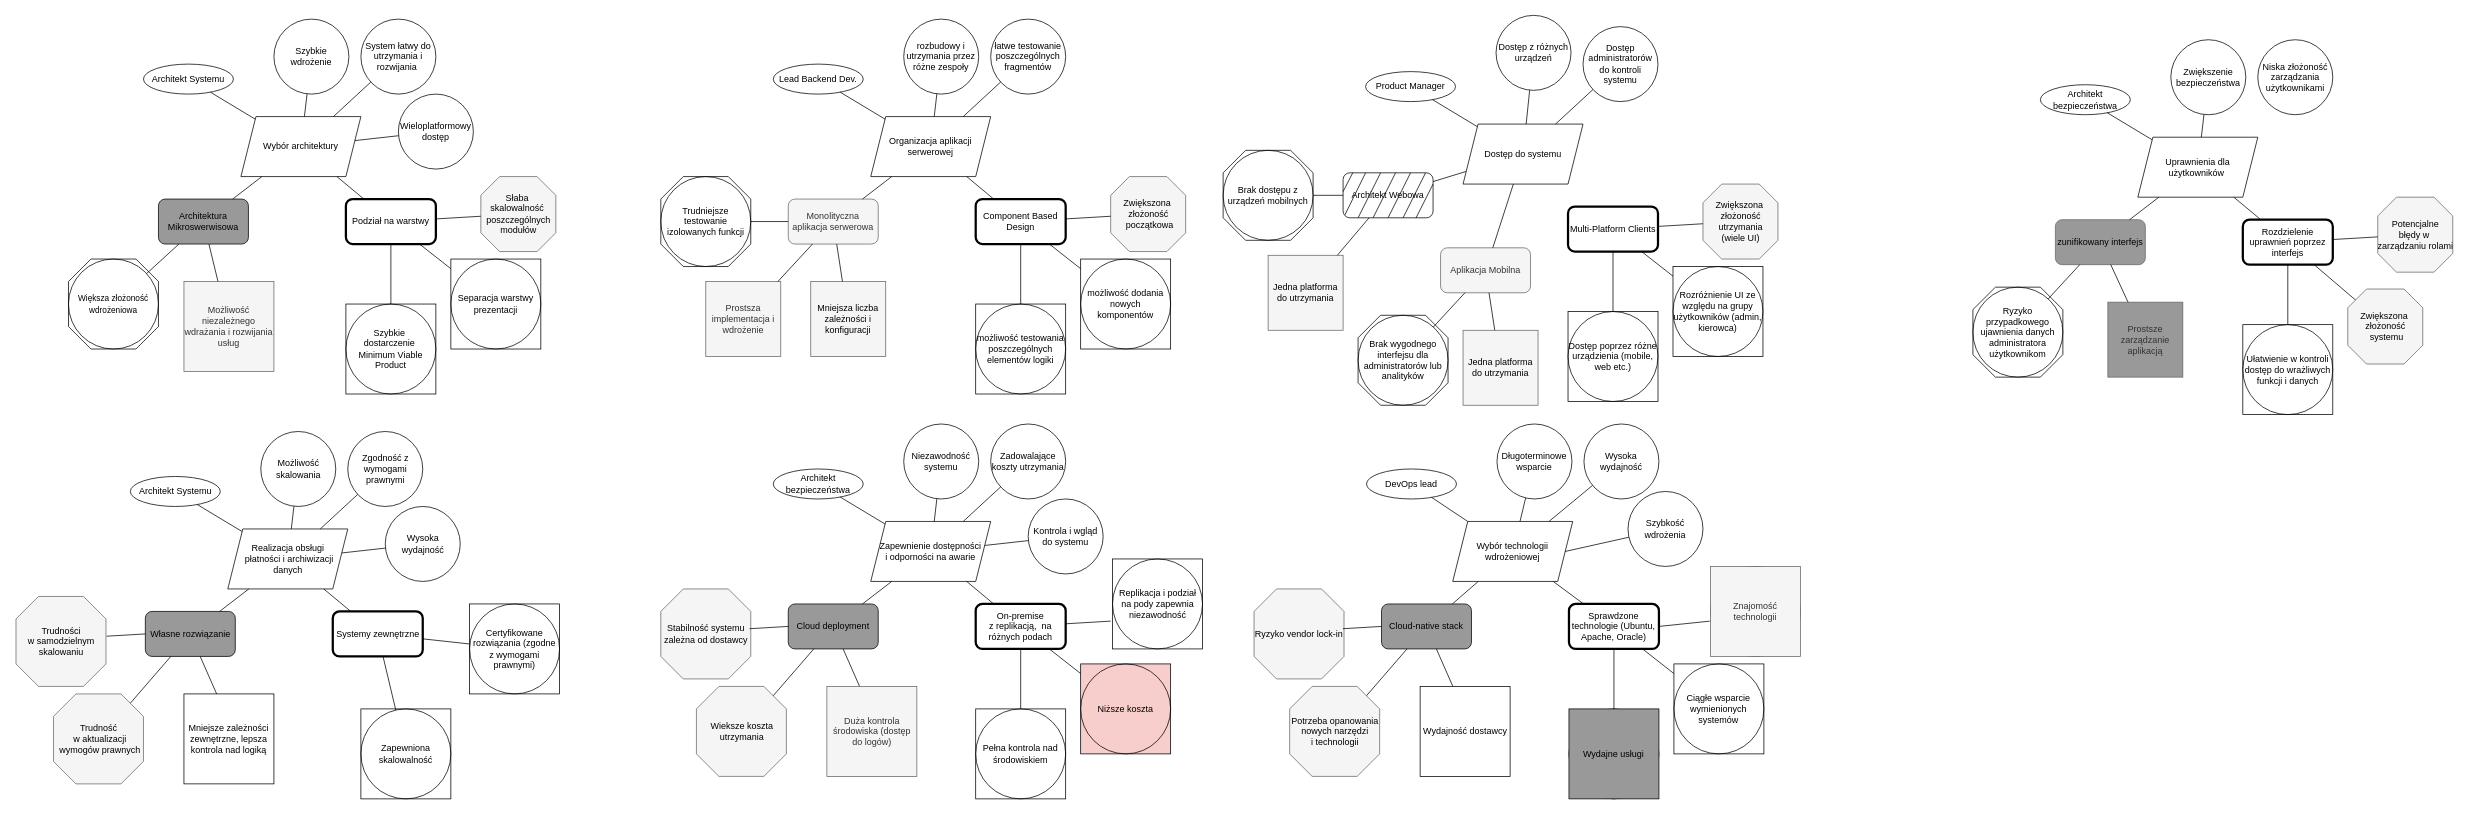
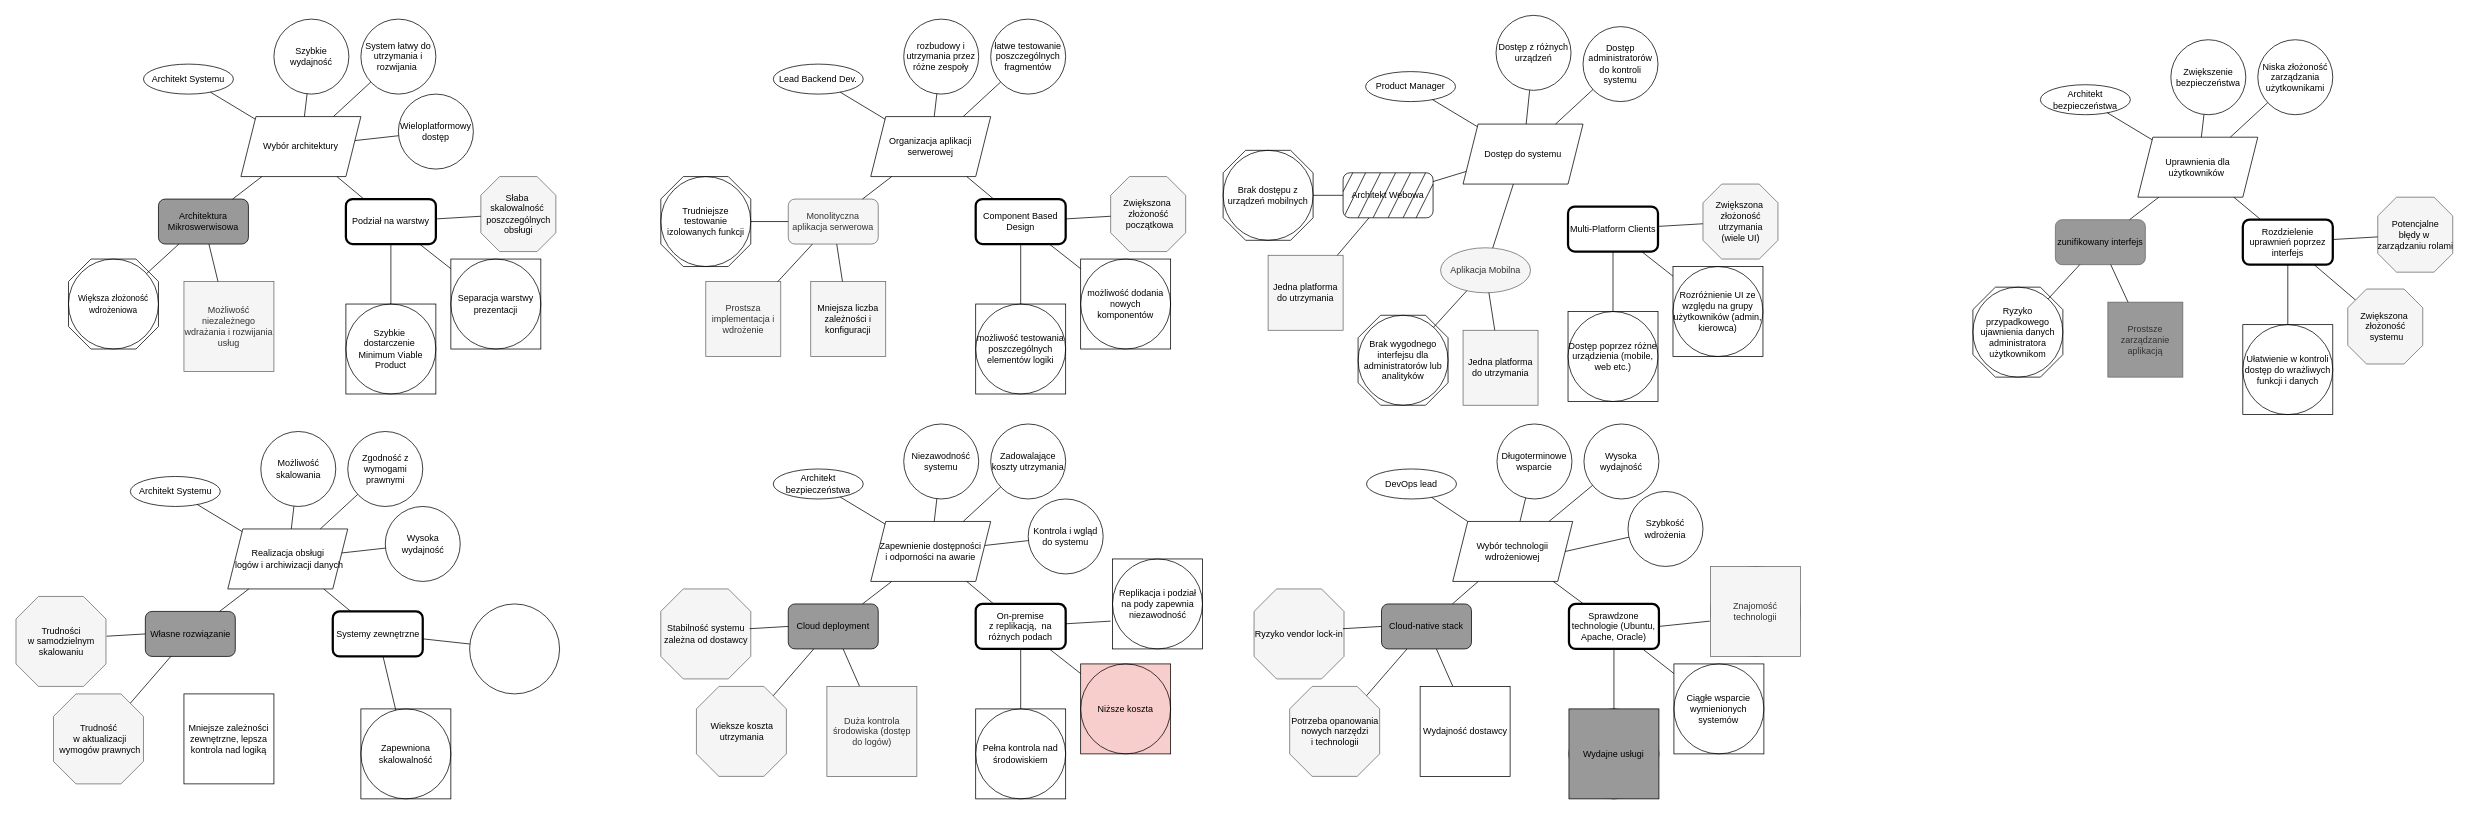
(311, 57) -> (311, 57)
none -> (2249, 120)
(518, 214) -> (518, 214)
(1485, 270) -> (1485, 270)
(288, 559) -> (288, 559)
(514, 649) -> none
(208, 675) -> none
